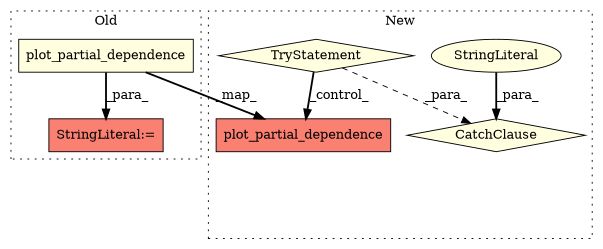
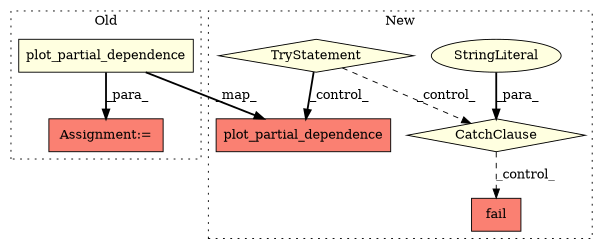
(446, 96) -> (446, 96)
(106, 135) -> (106, 135)
none -> (496, 215)
